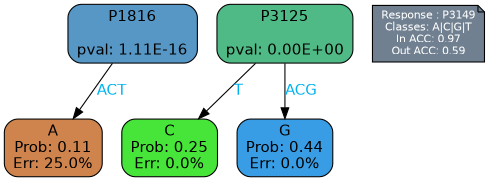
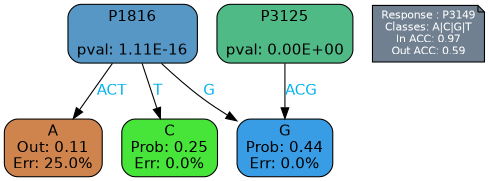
(231, 87) -> (150, 86)
none -> (193, 91)
(53, 148) -> (53, 148)
